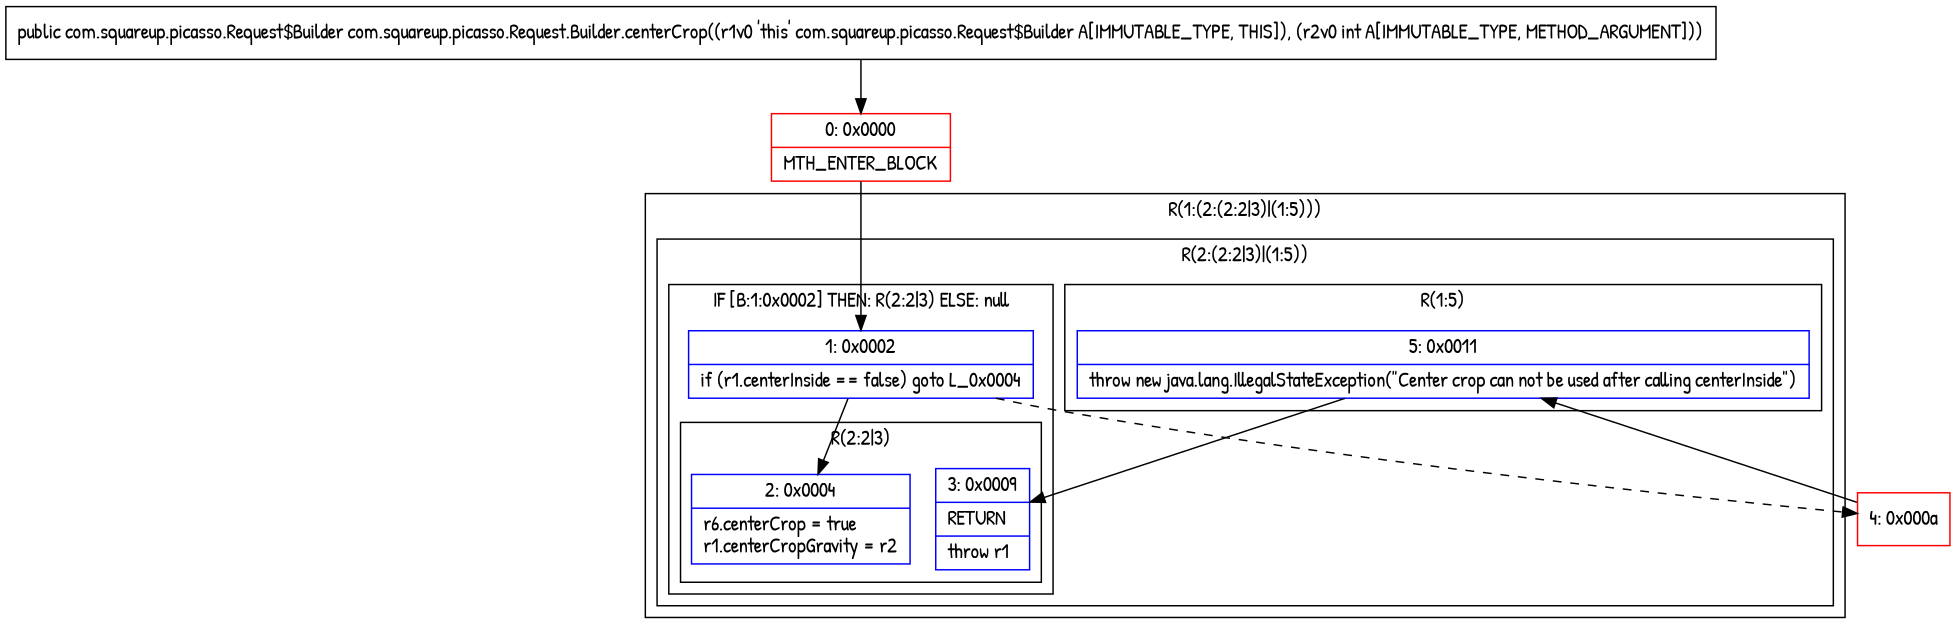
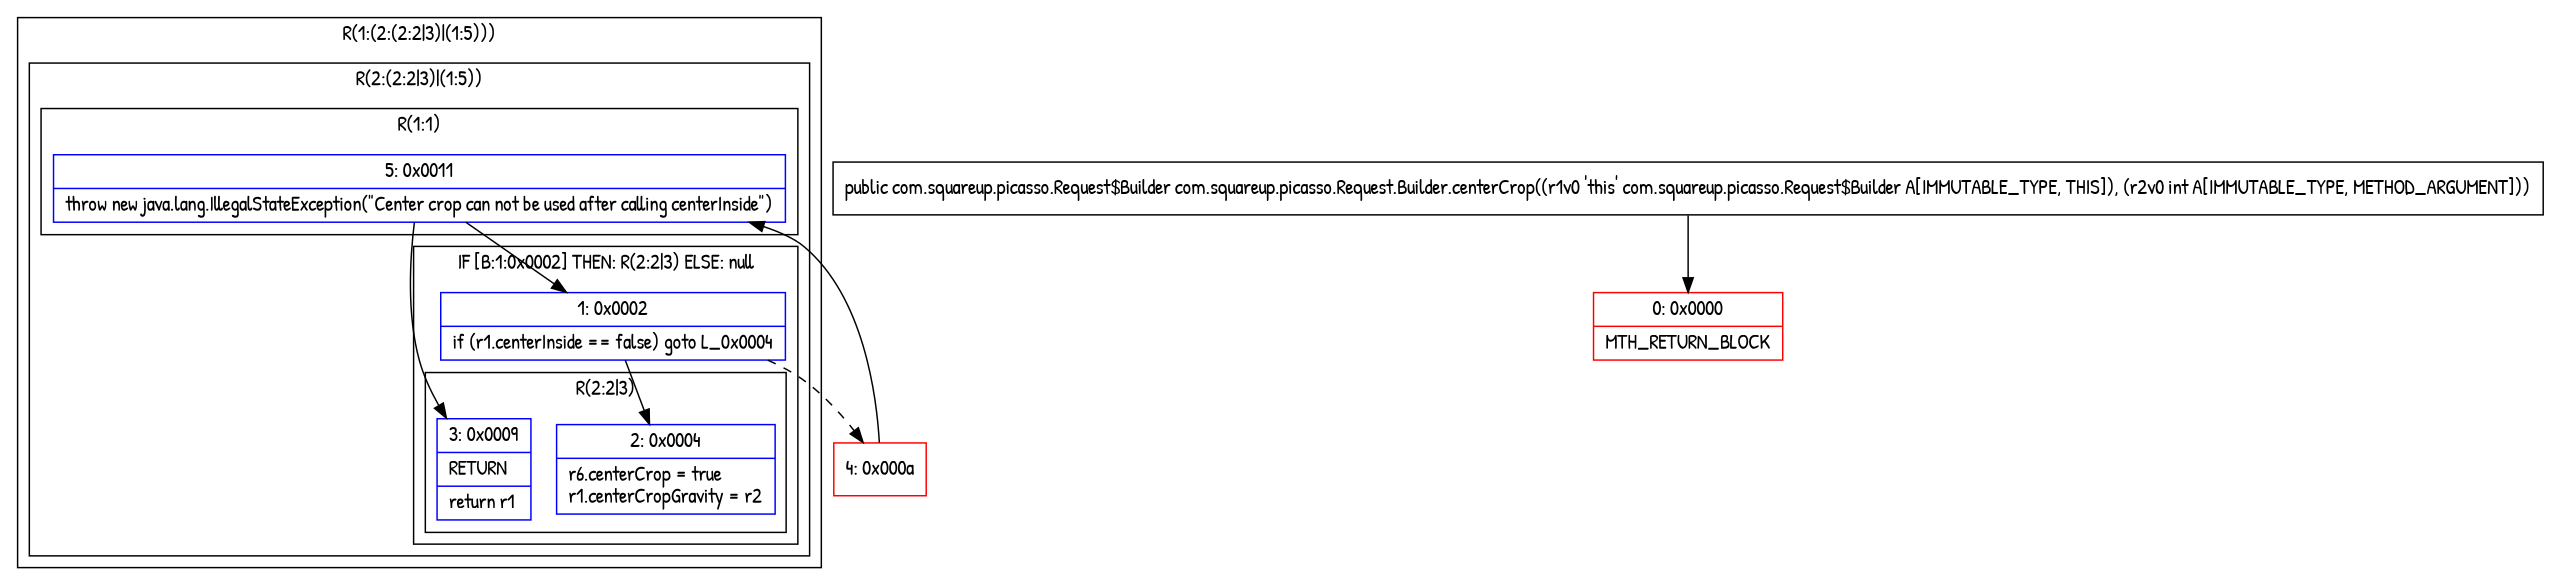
(861, 164) -> (1688, 342)
(861, 248) -> (514, 256)
(1443, 301) -> (419, 125)
(979, 552) -> (483, 502)
